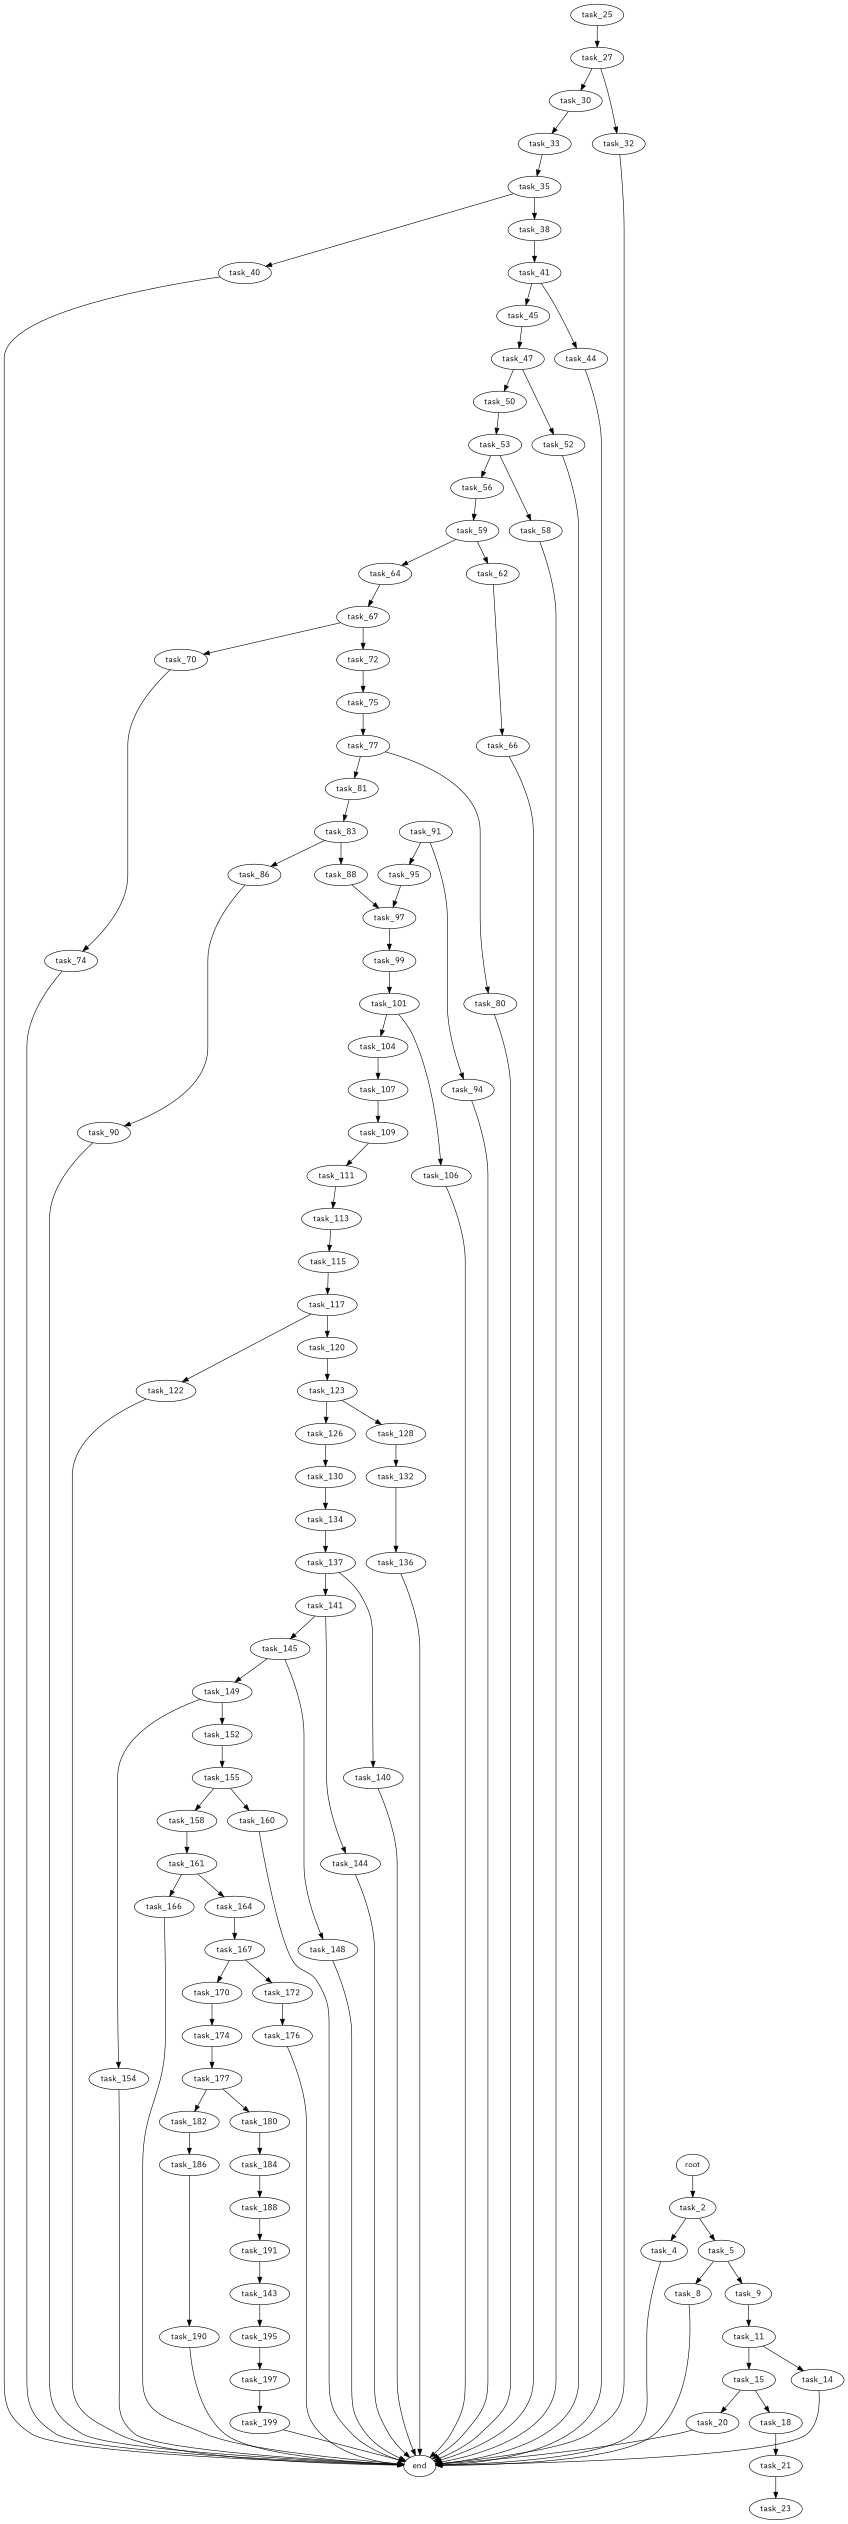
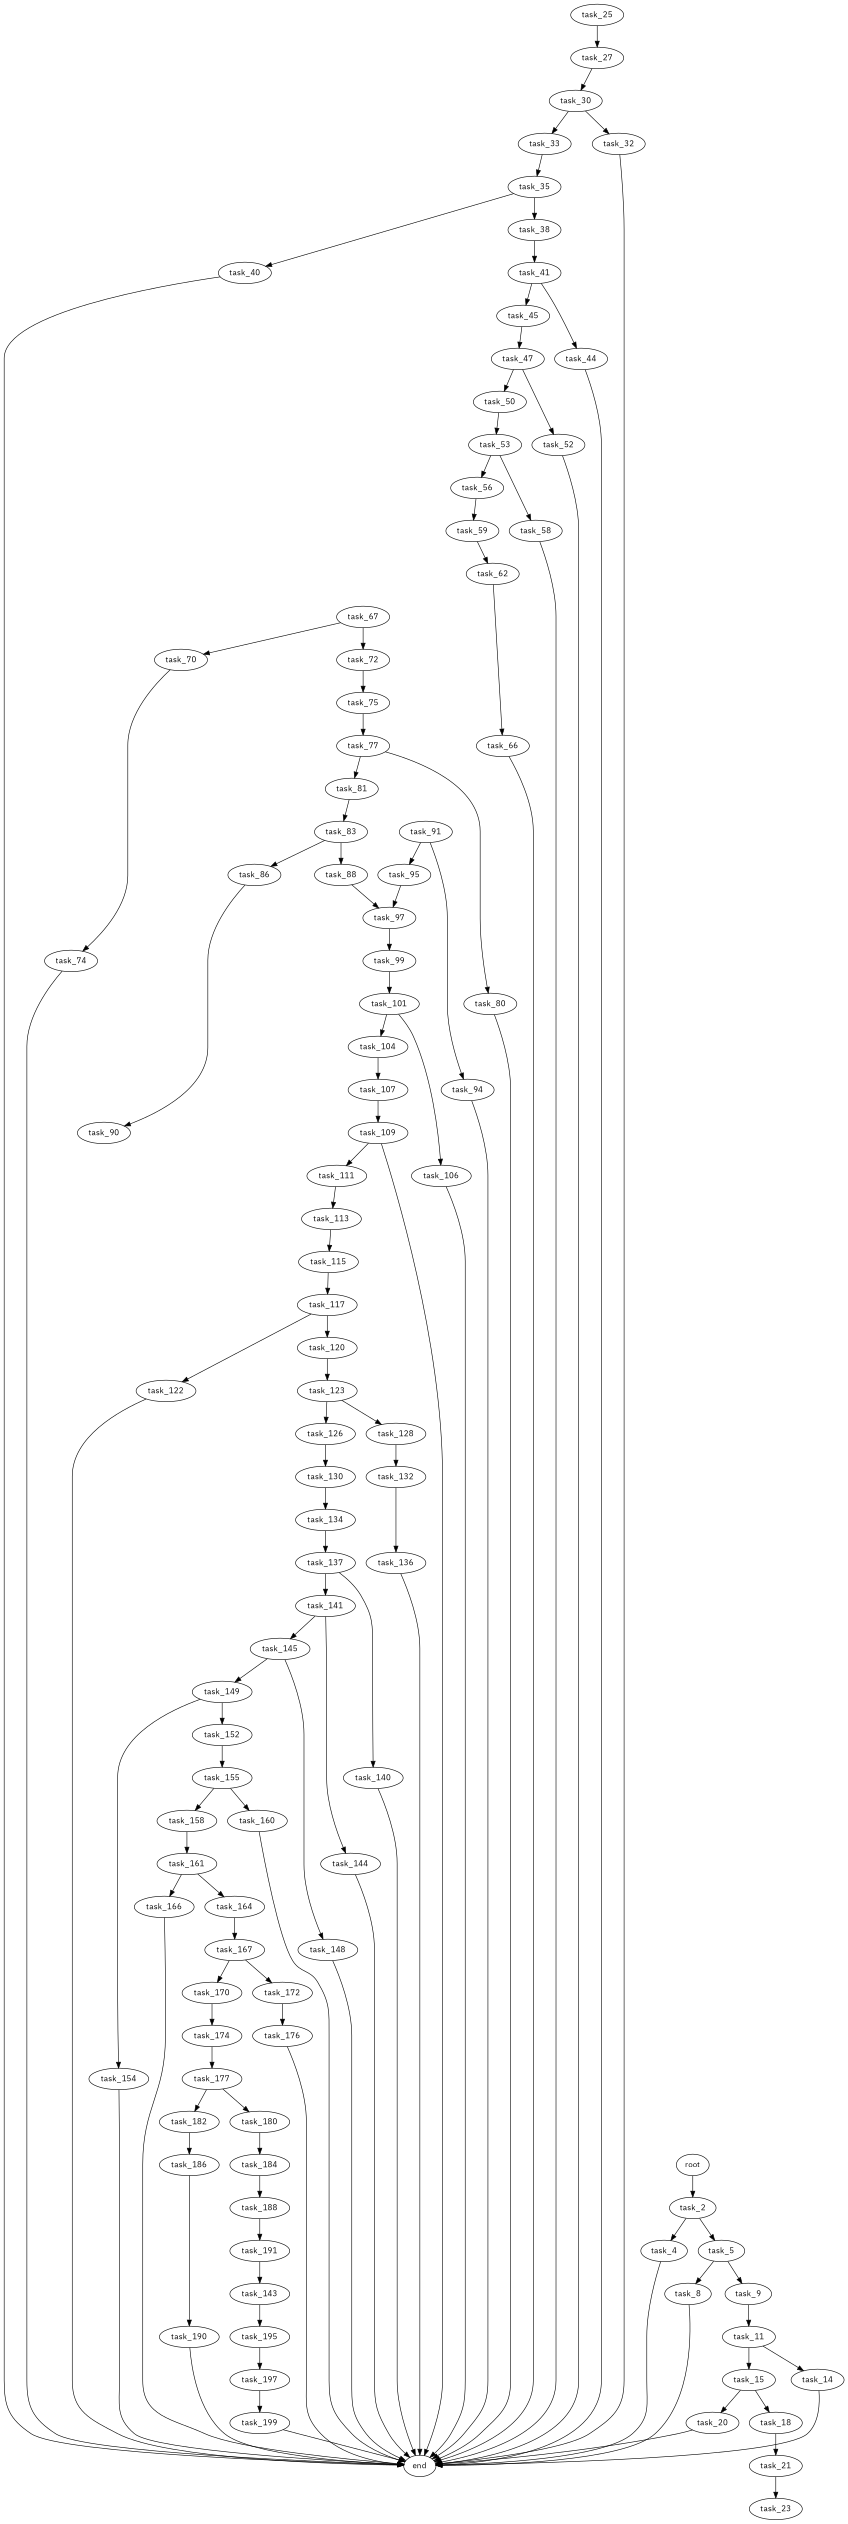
(609, 98) -> (595, 120)
(385, 574) -> none
(50, 1947) -> (443, 1794)
